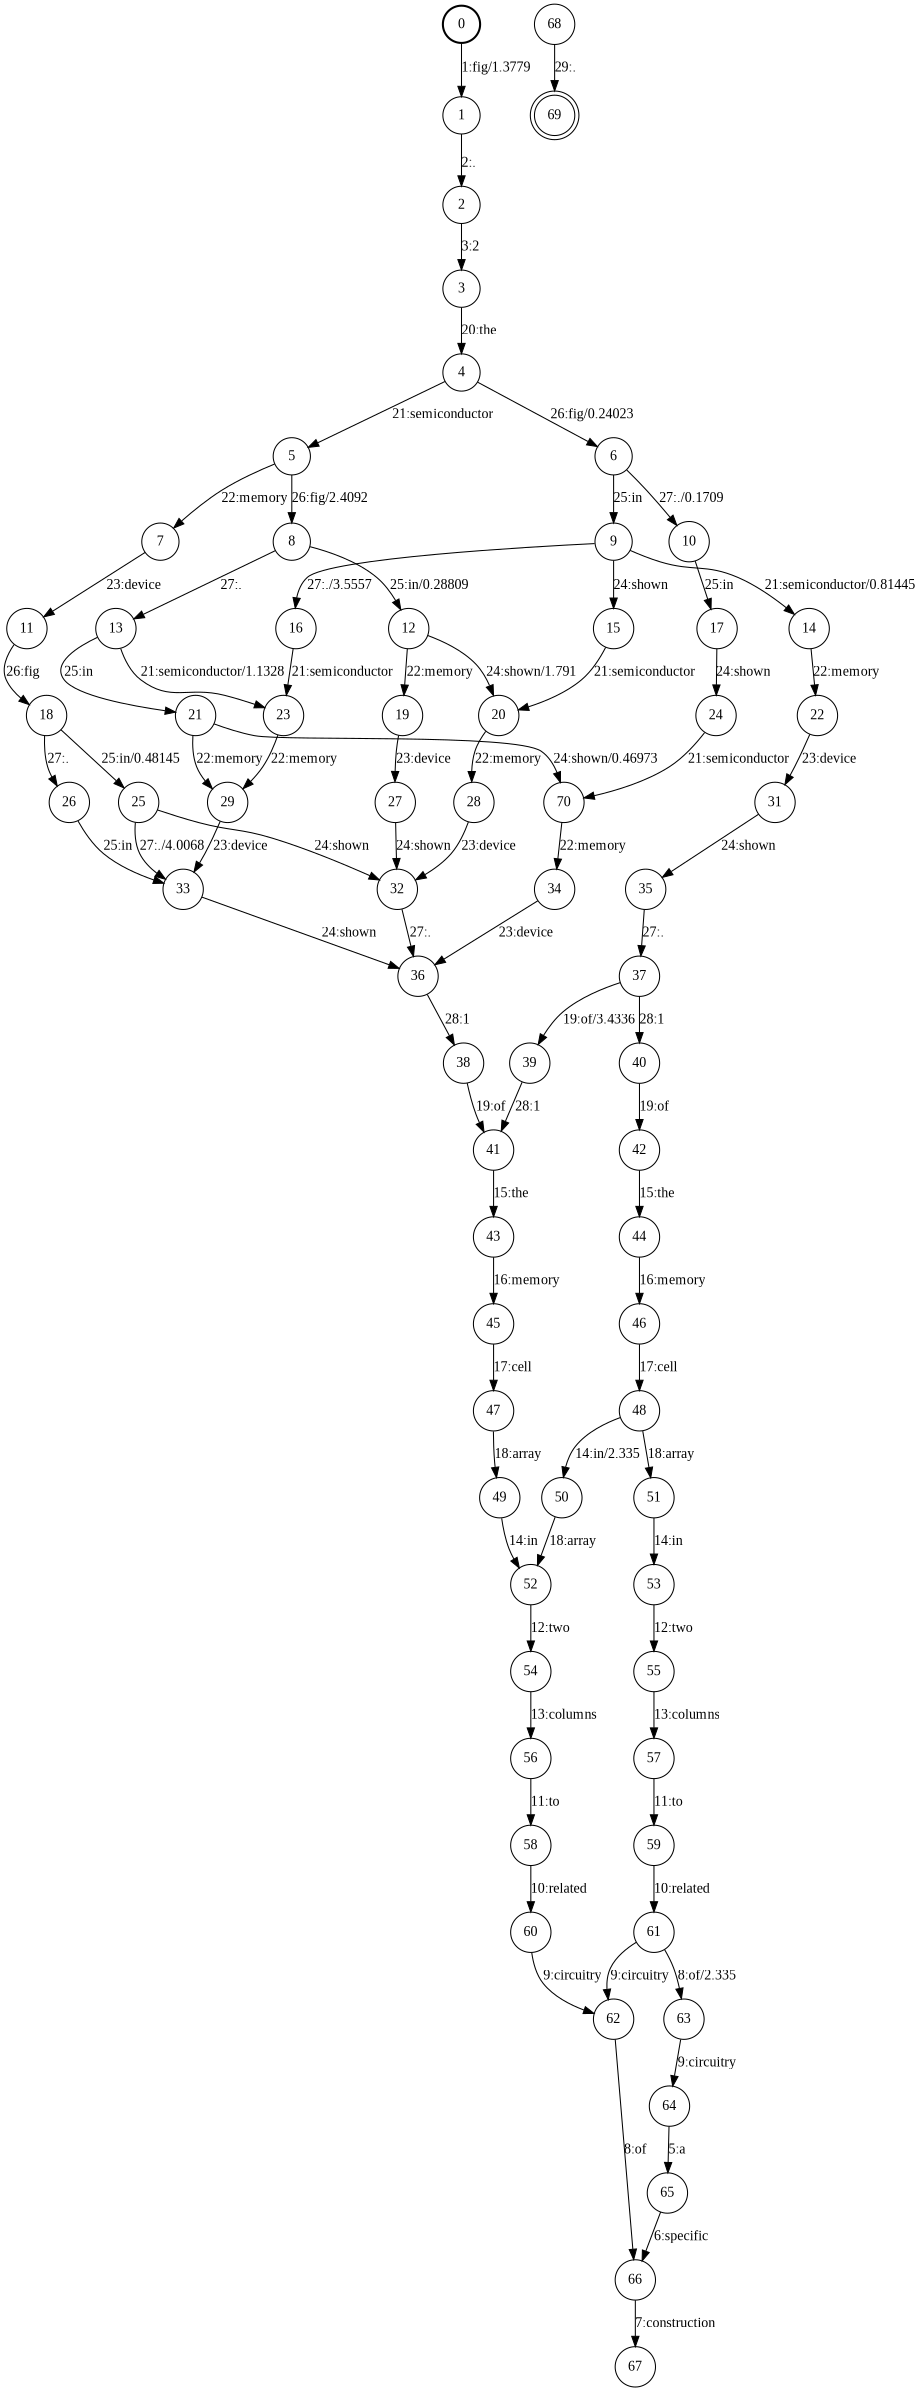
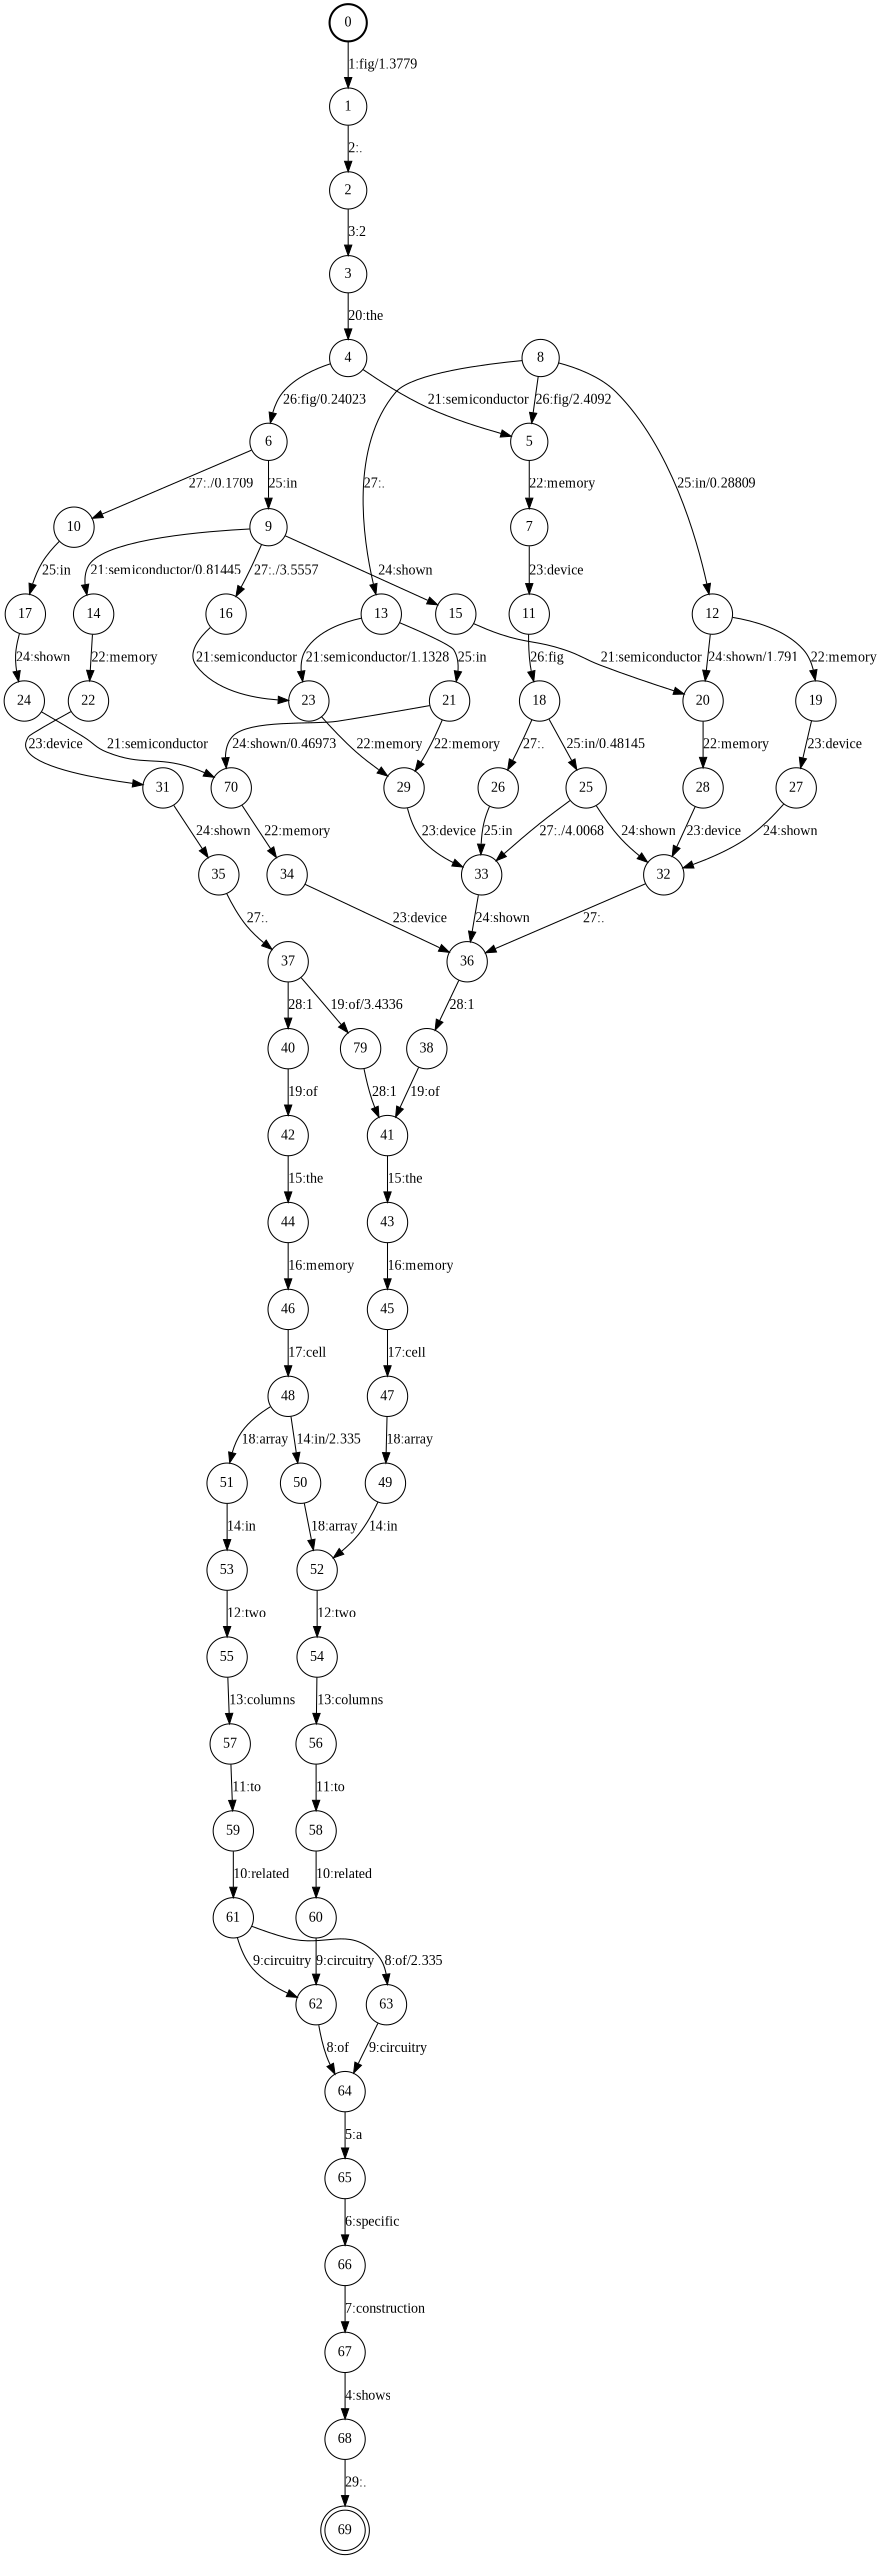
(292, 494) -> (536, 395)
(530, 1063) -> (361, 1049)
(624, 2144) -> (323, 2045)
none -> (345, 2391)
